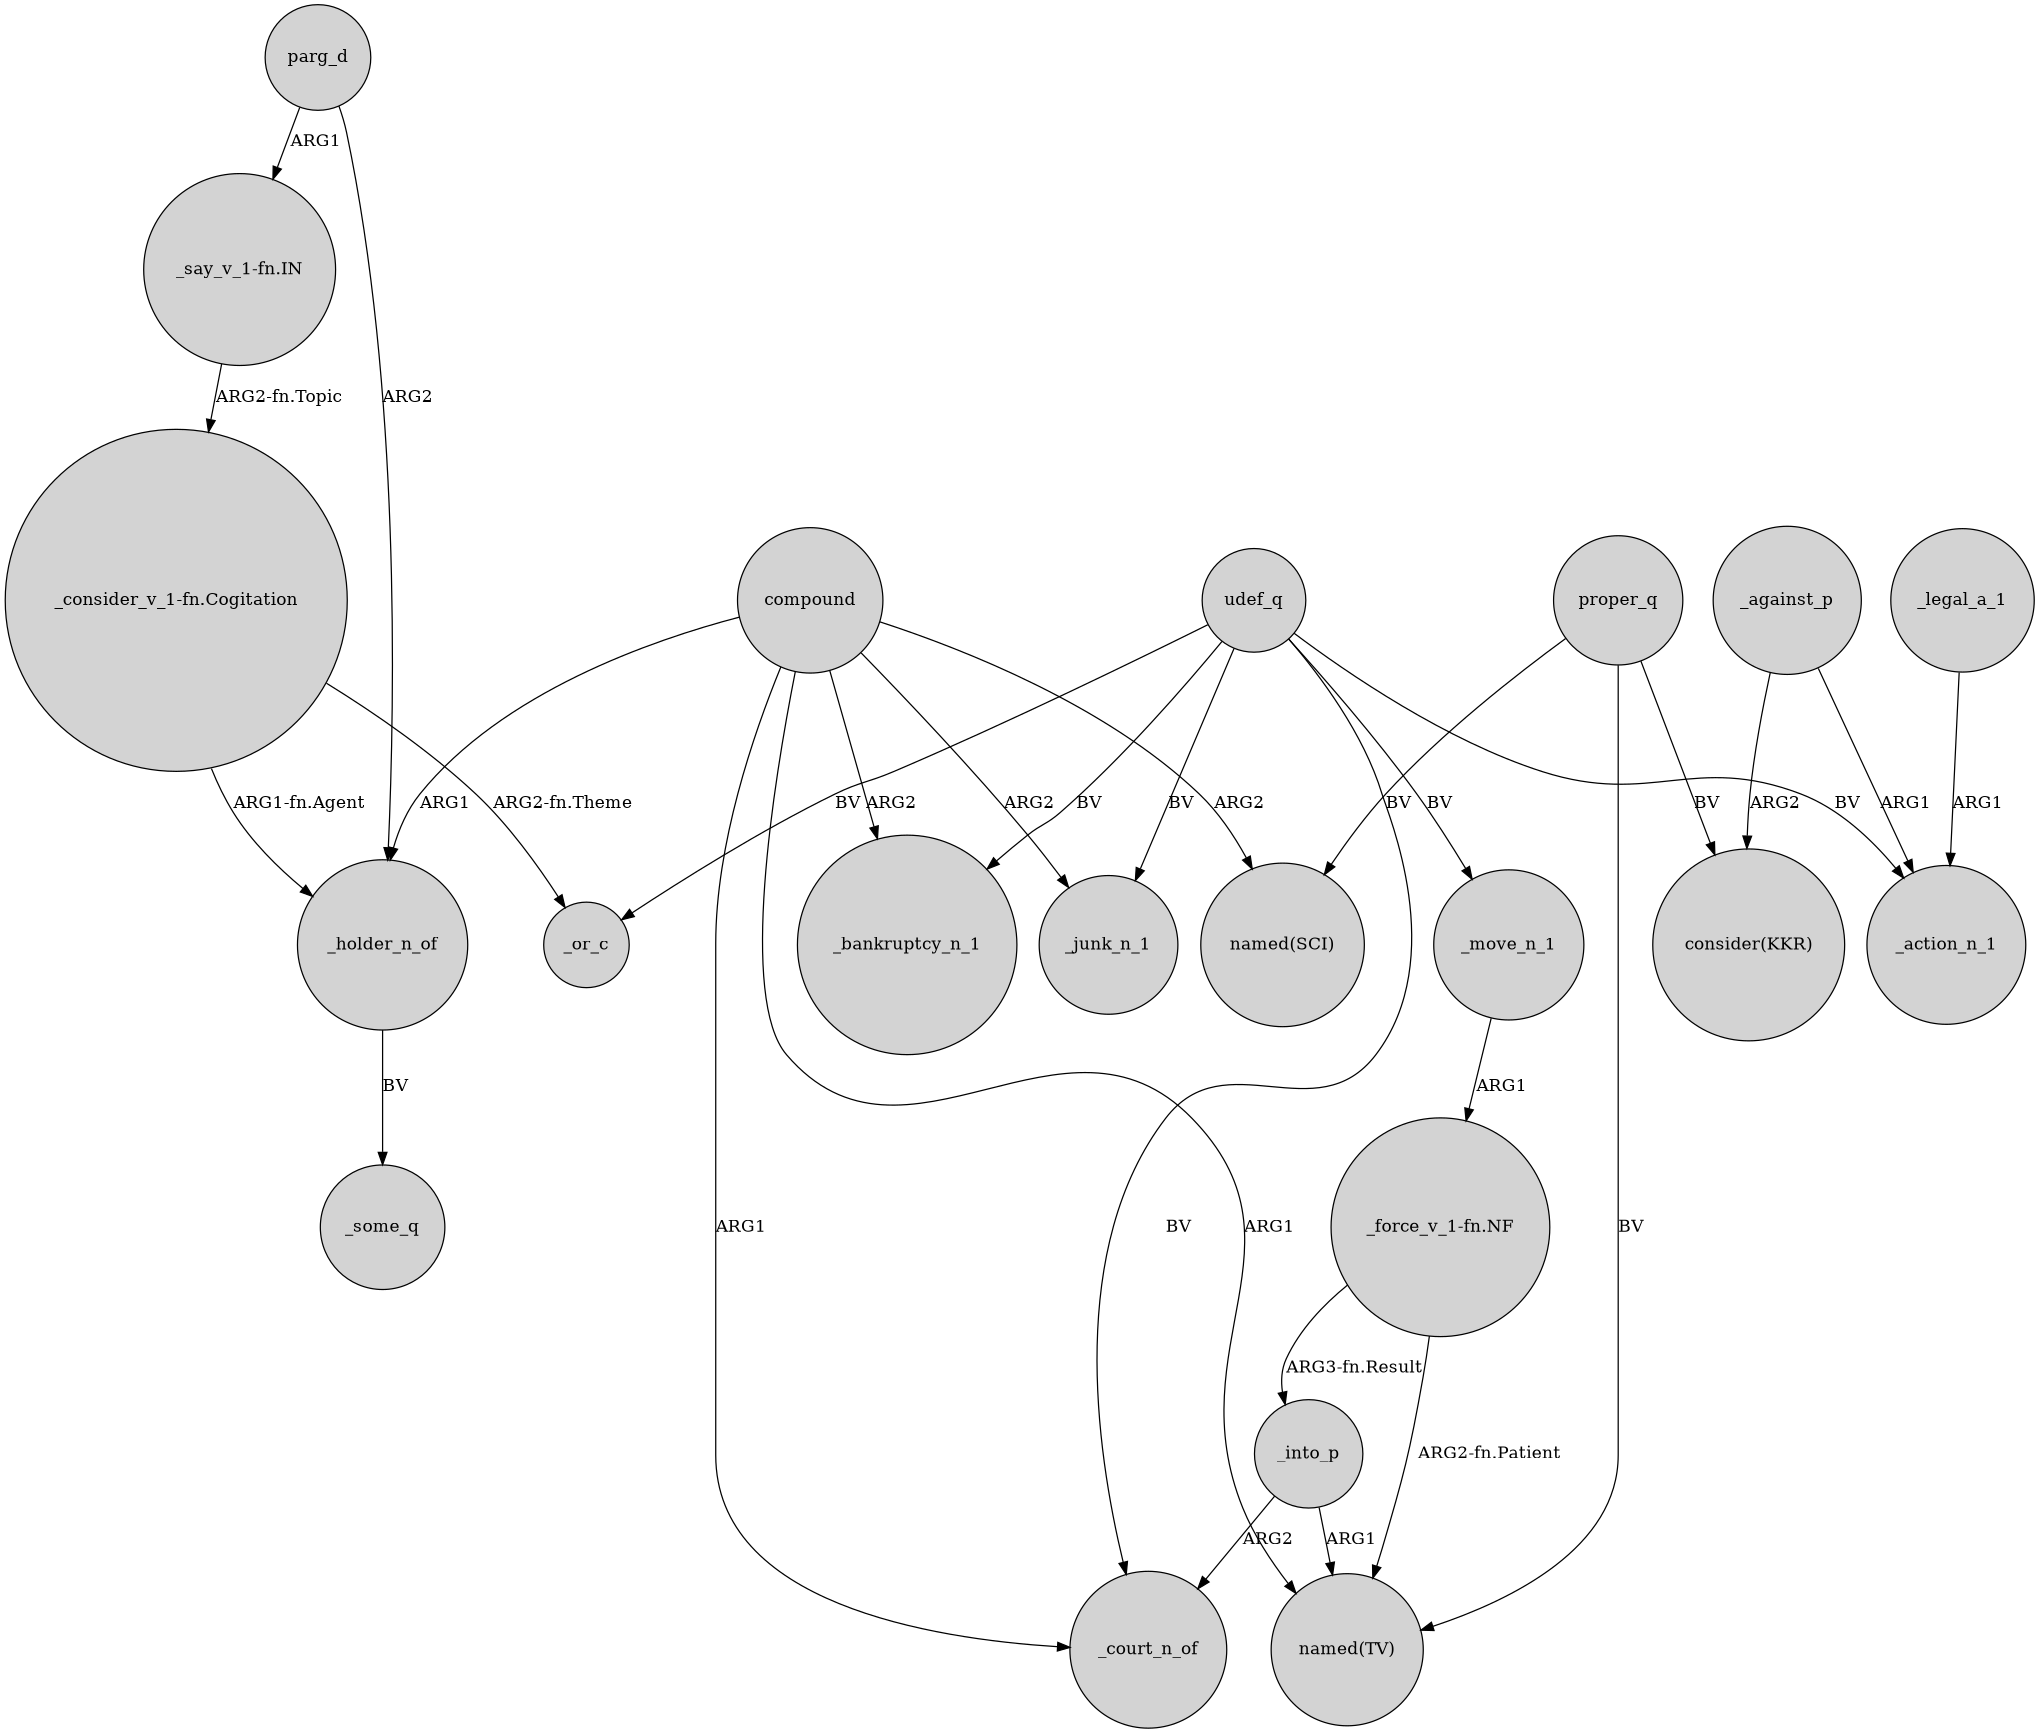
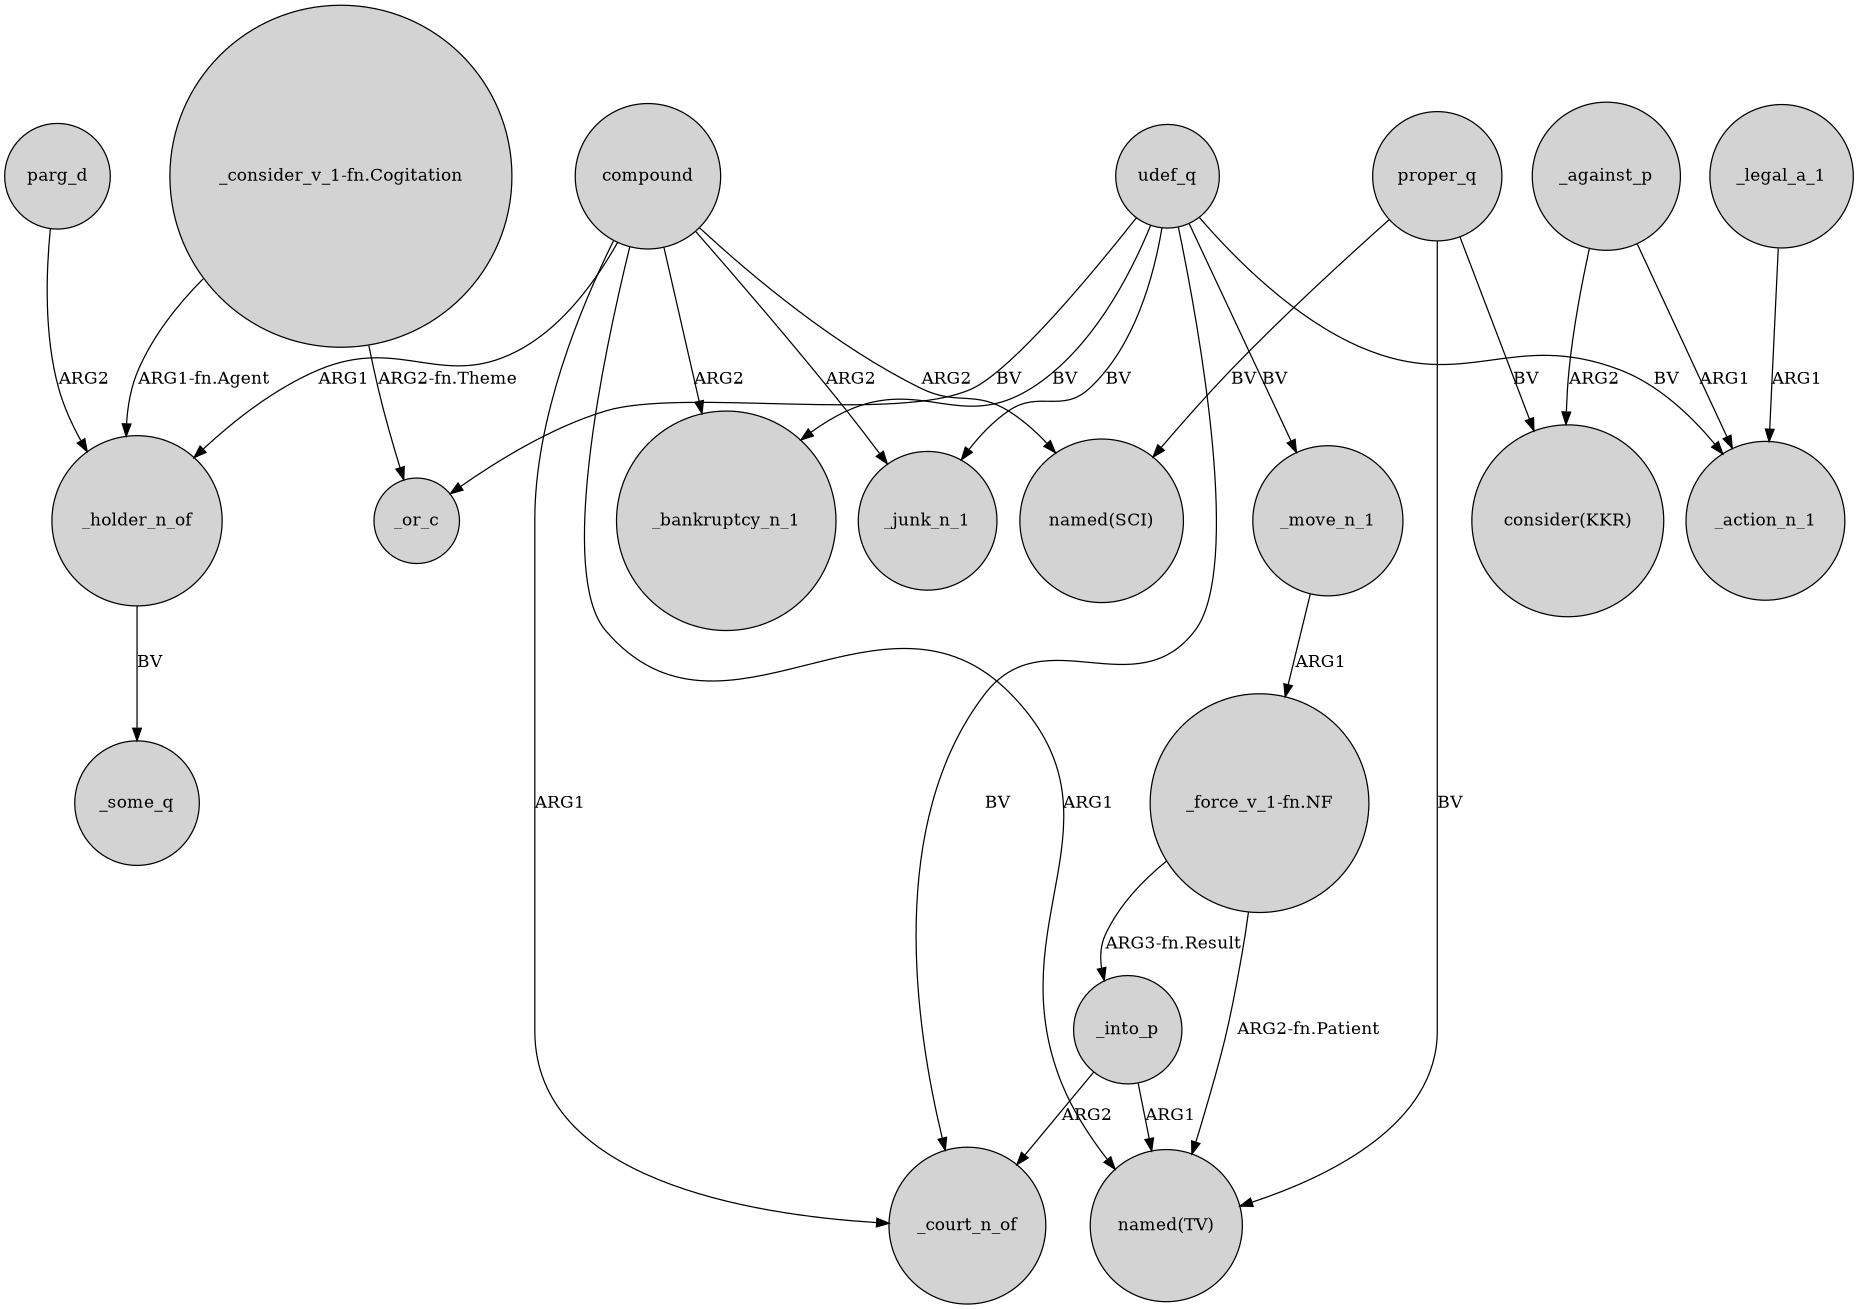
(240, 269) -> none
